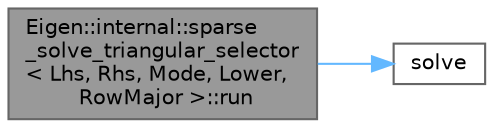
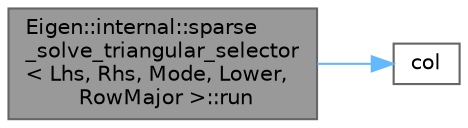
(439, 64) -> (427, 64)
